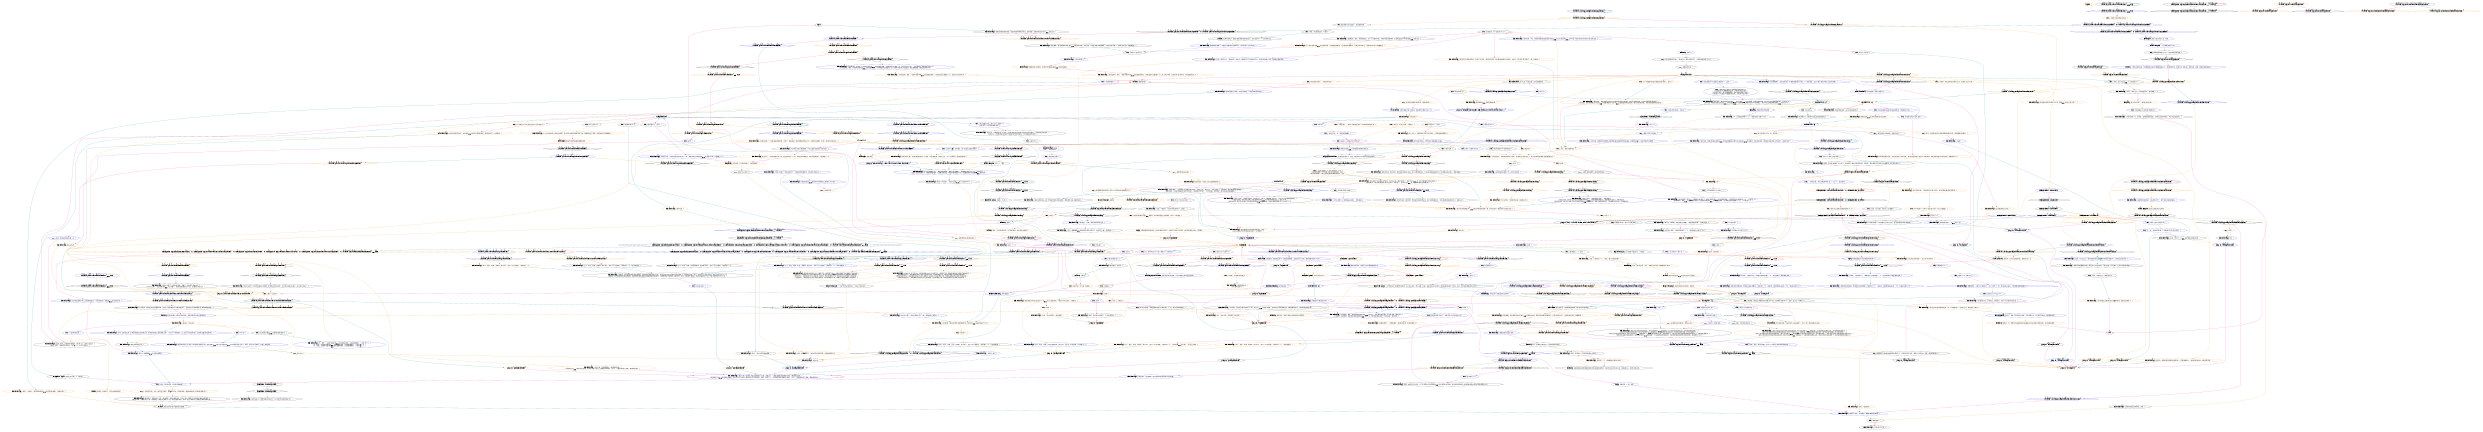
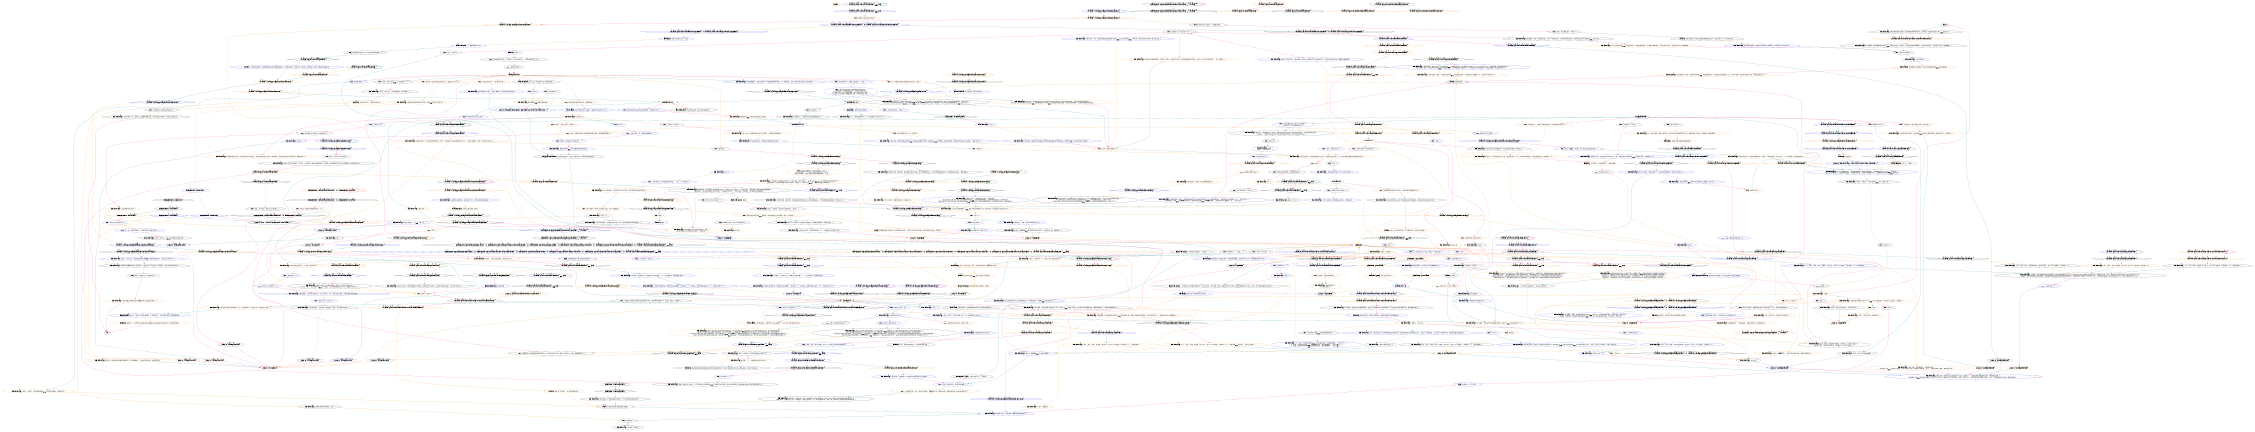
(1456, 247) -> (867, 257)
